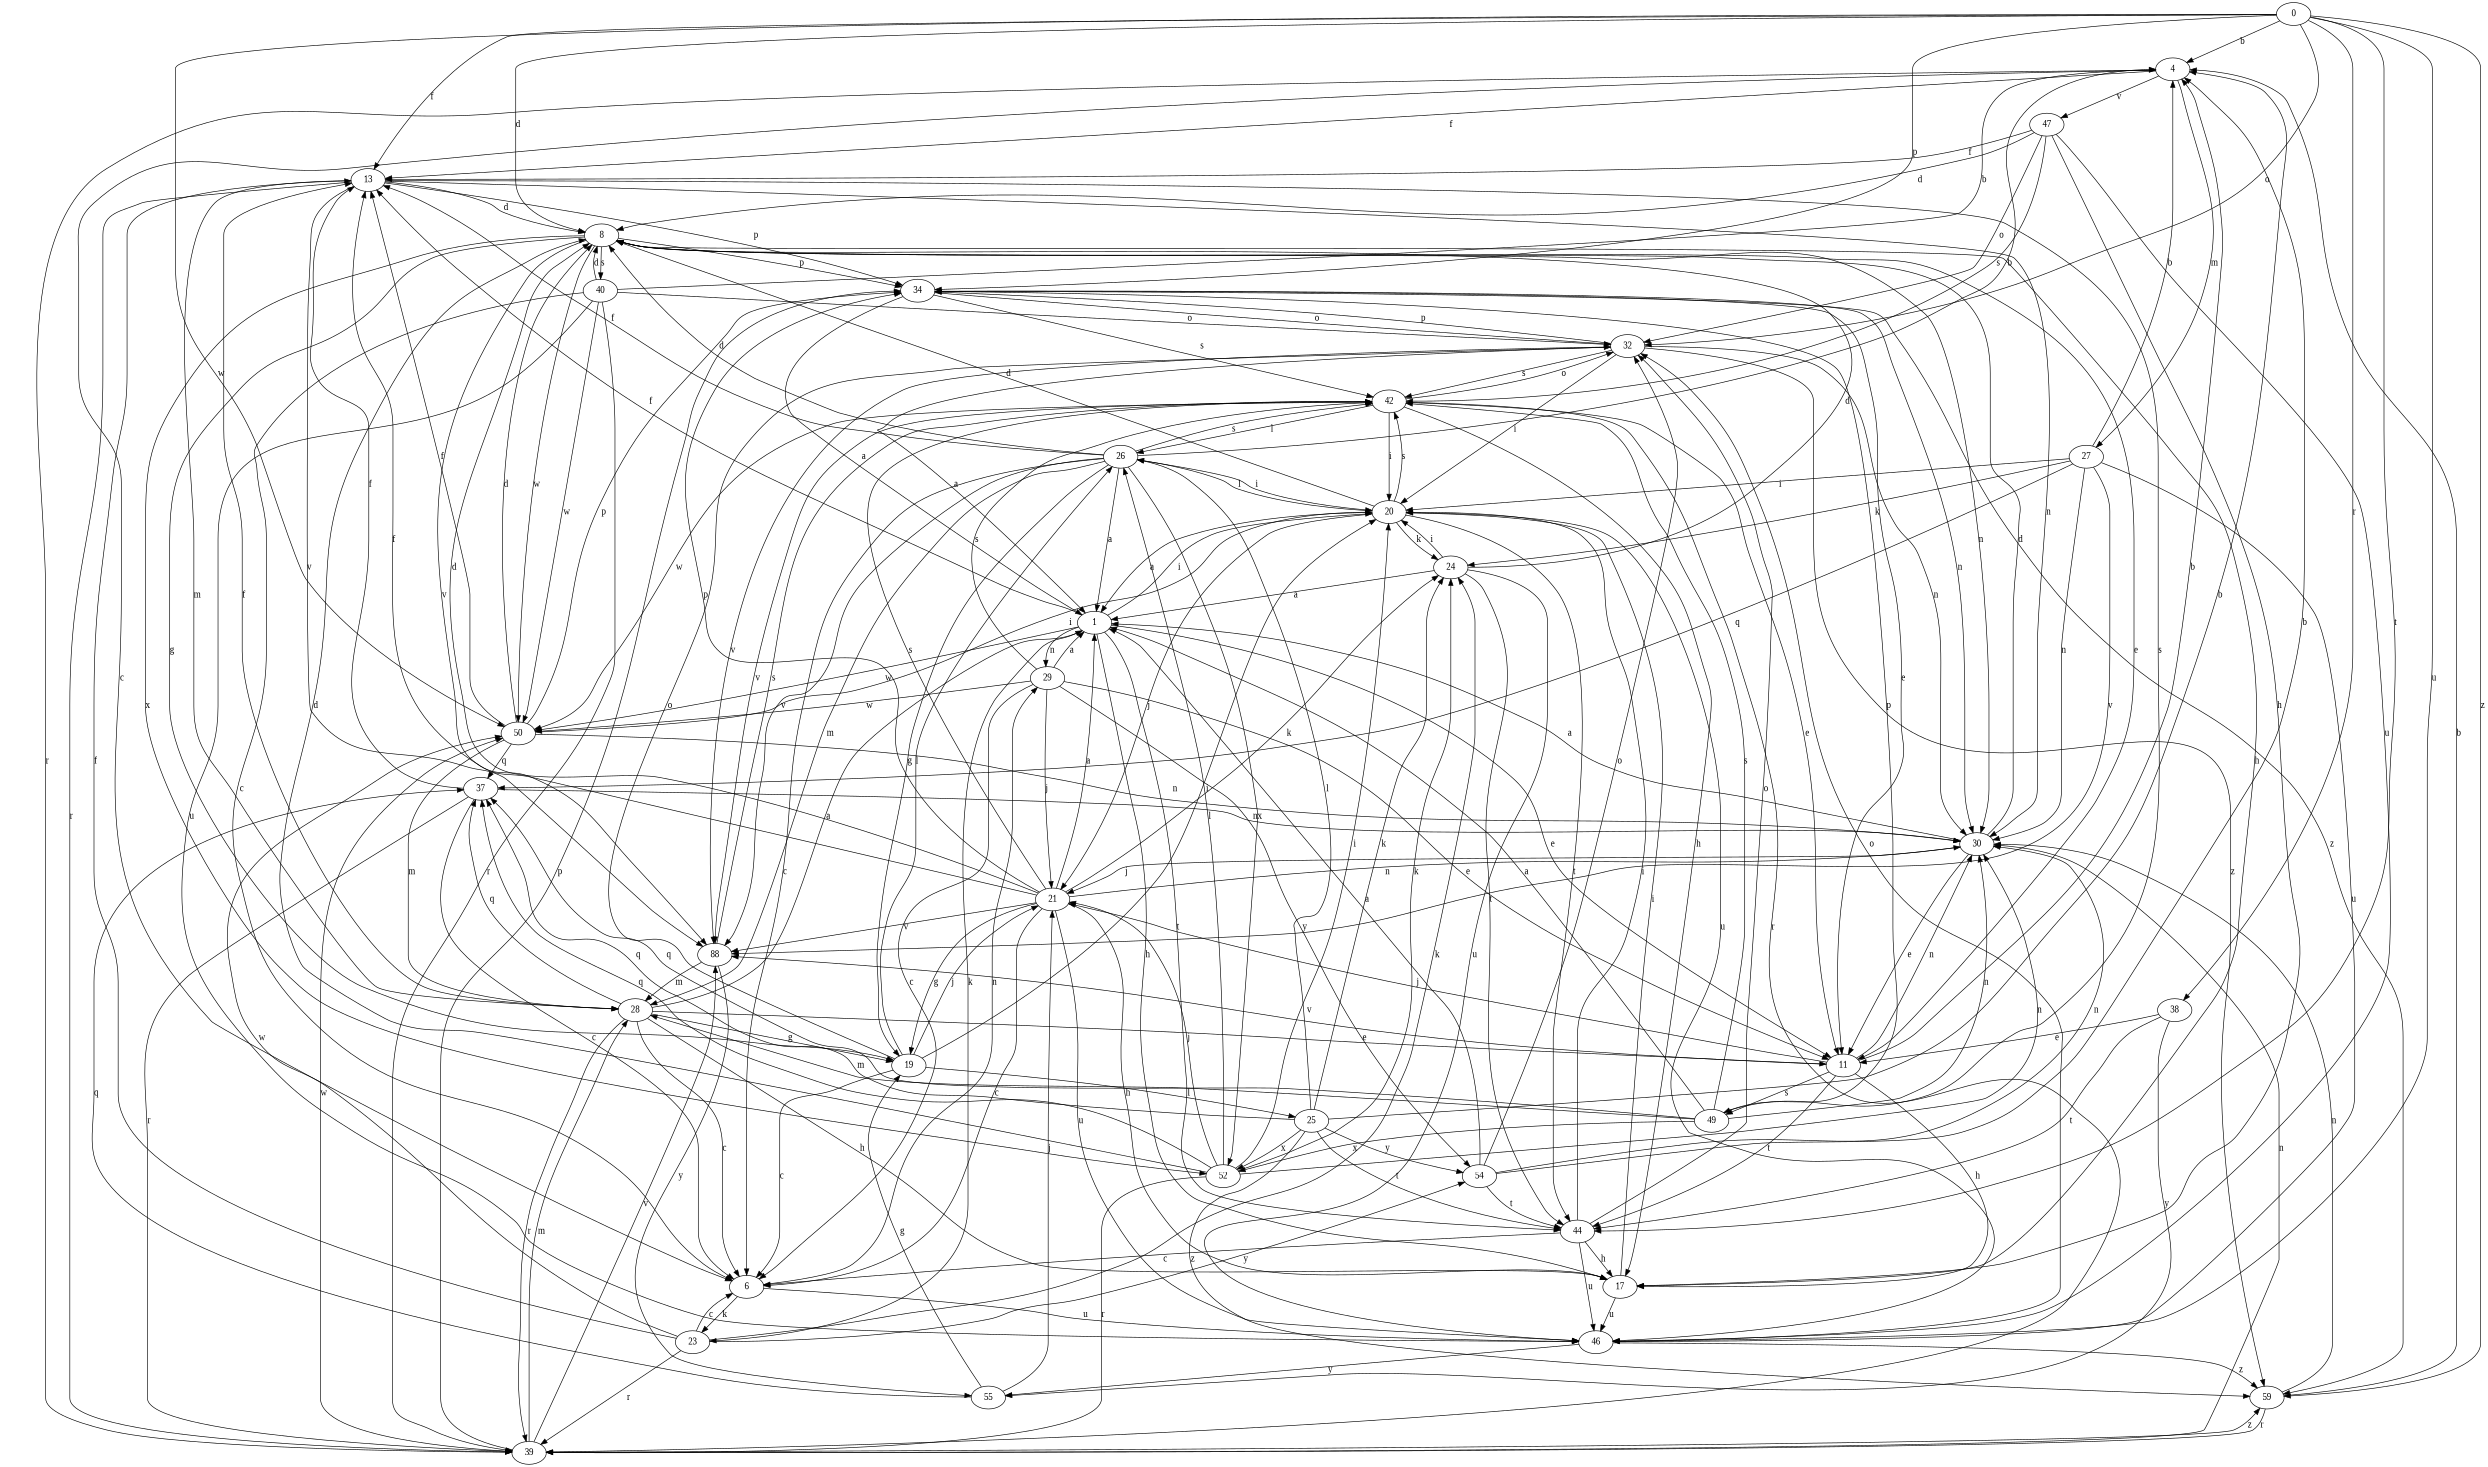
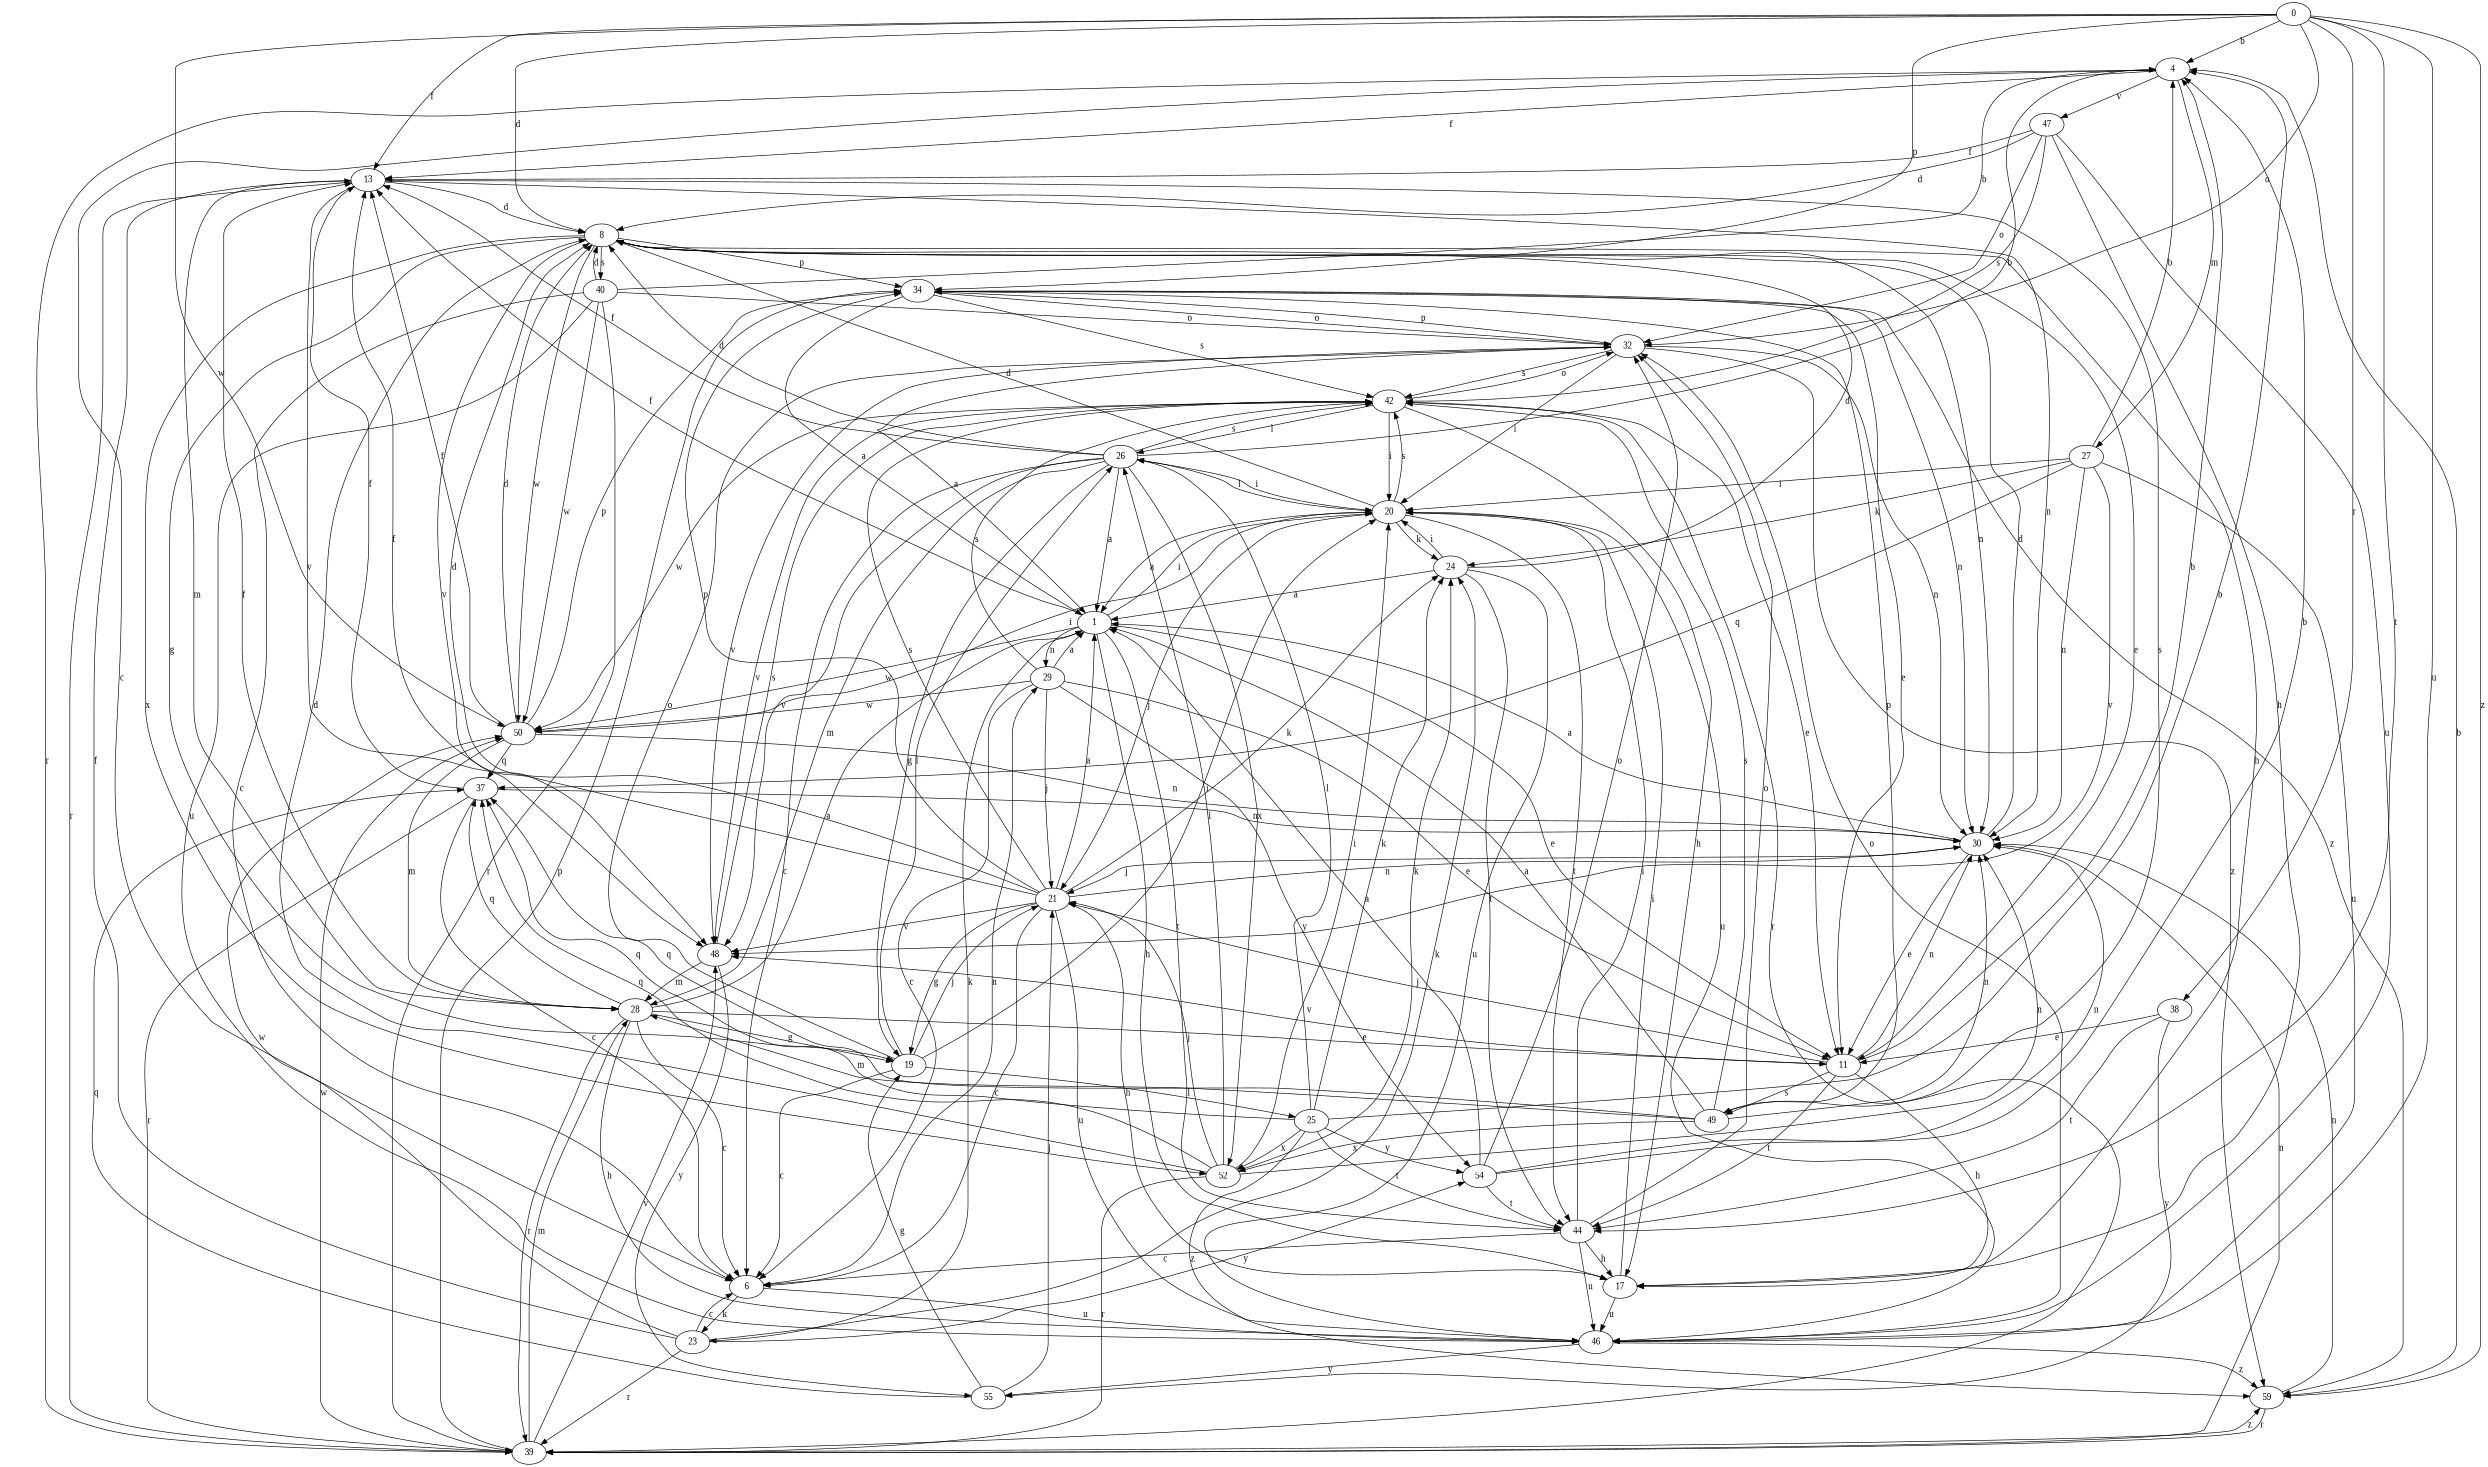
(630, 222) -> none
(715, 955) -> (715, 955)
(1088, 1270) -> (947, 1320)
